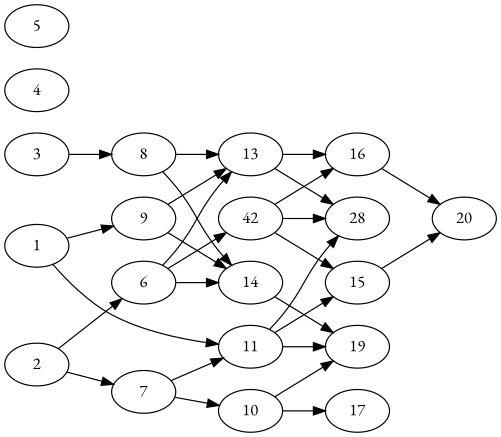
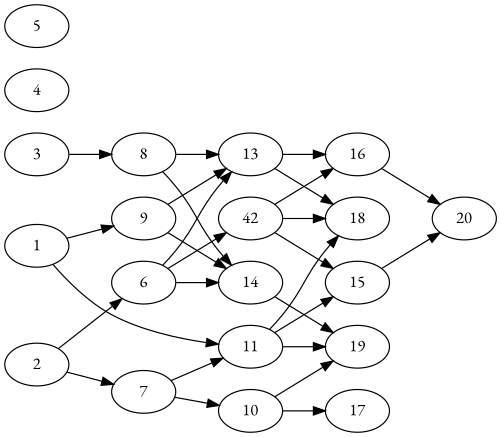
(357, 218) -> (357, 218)
